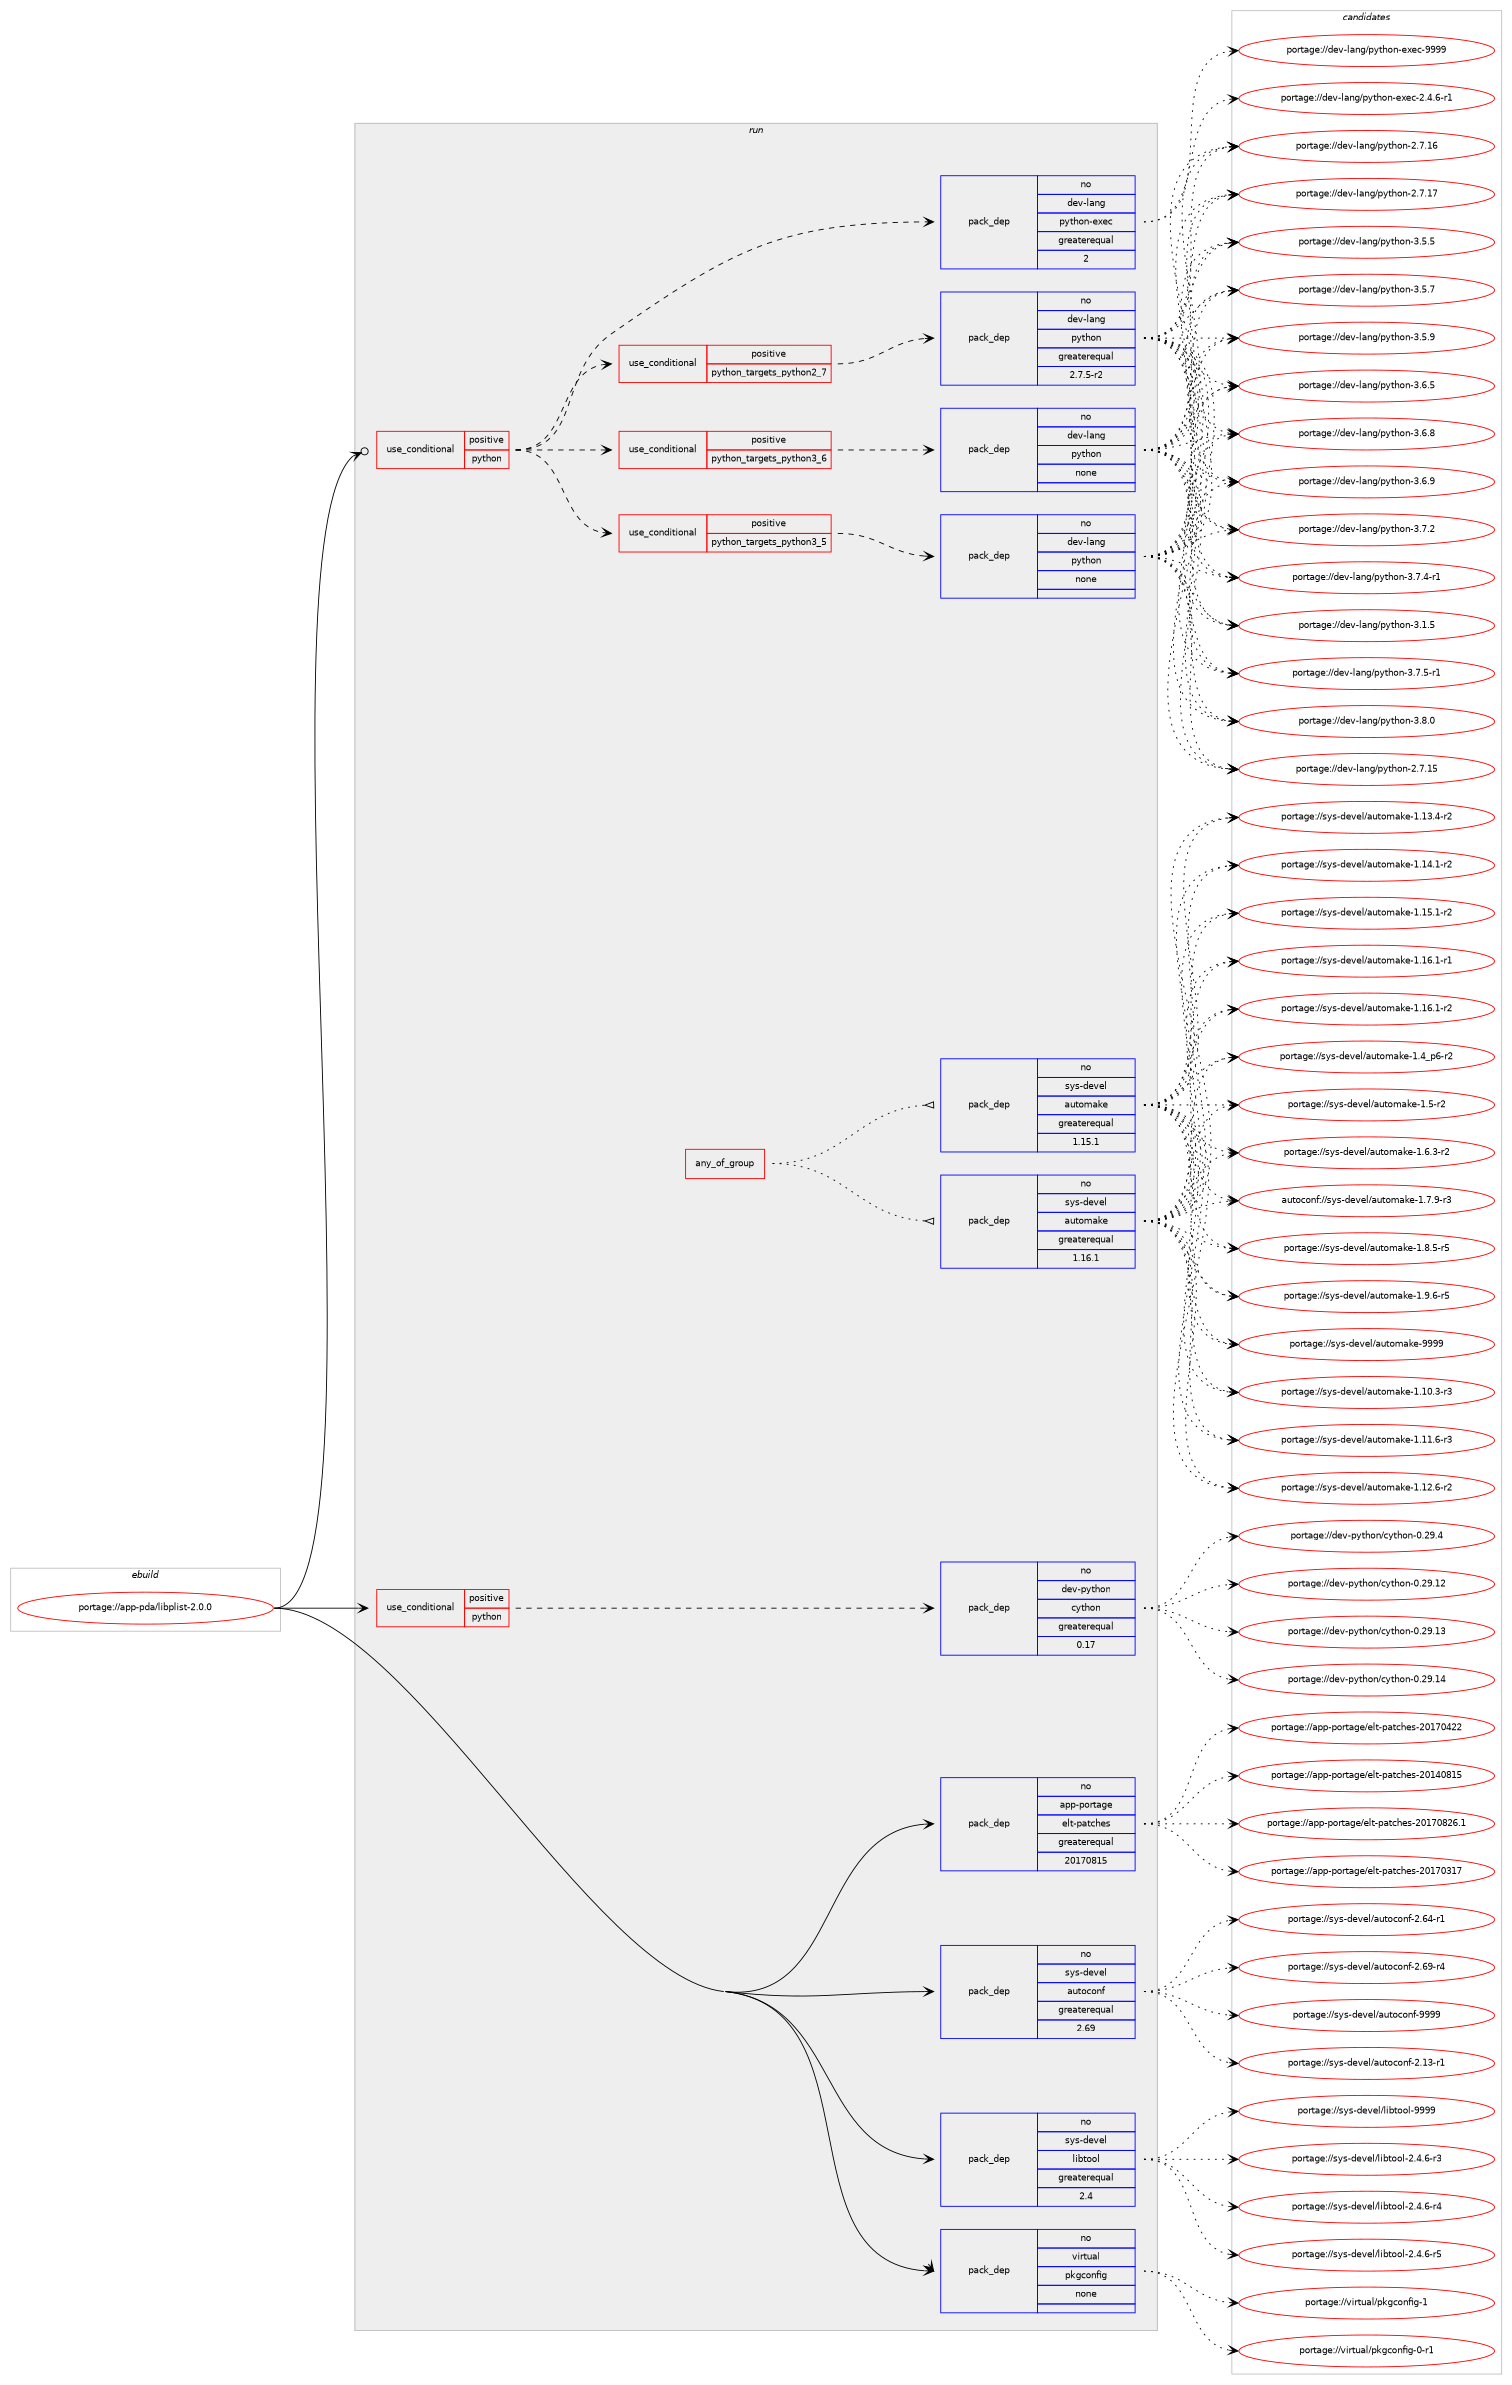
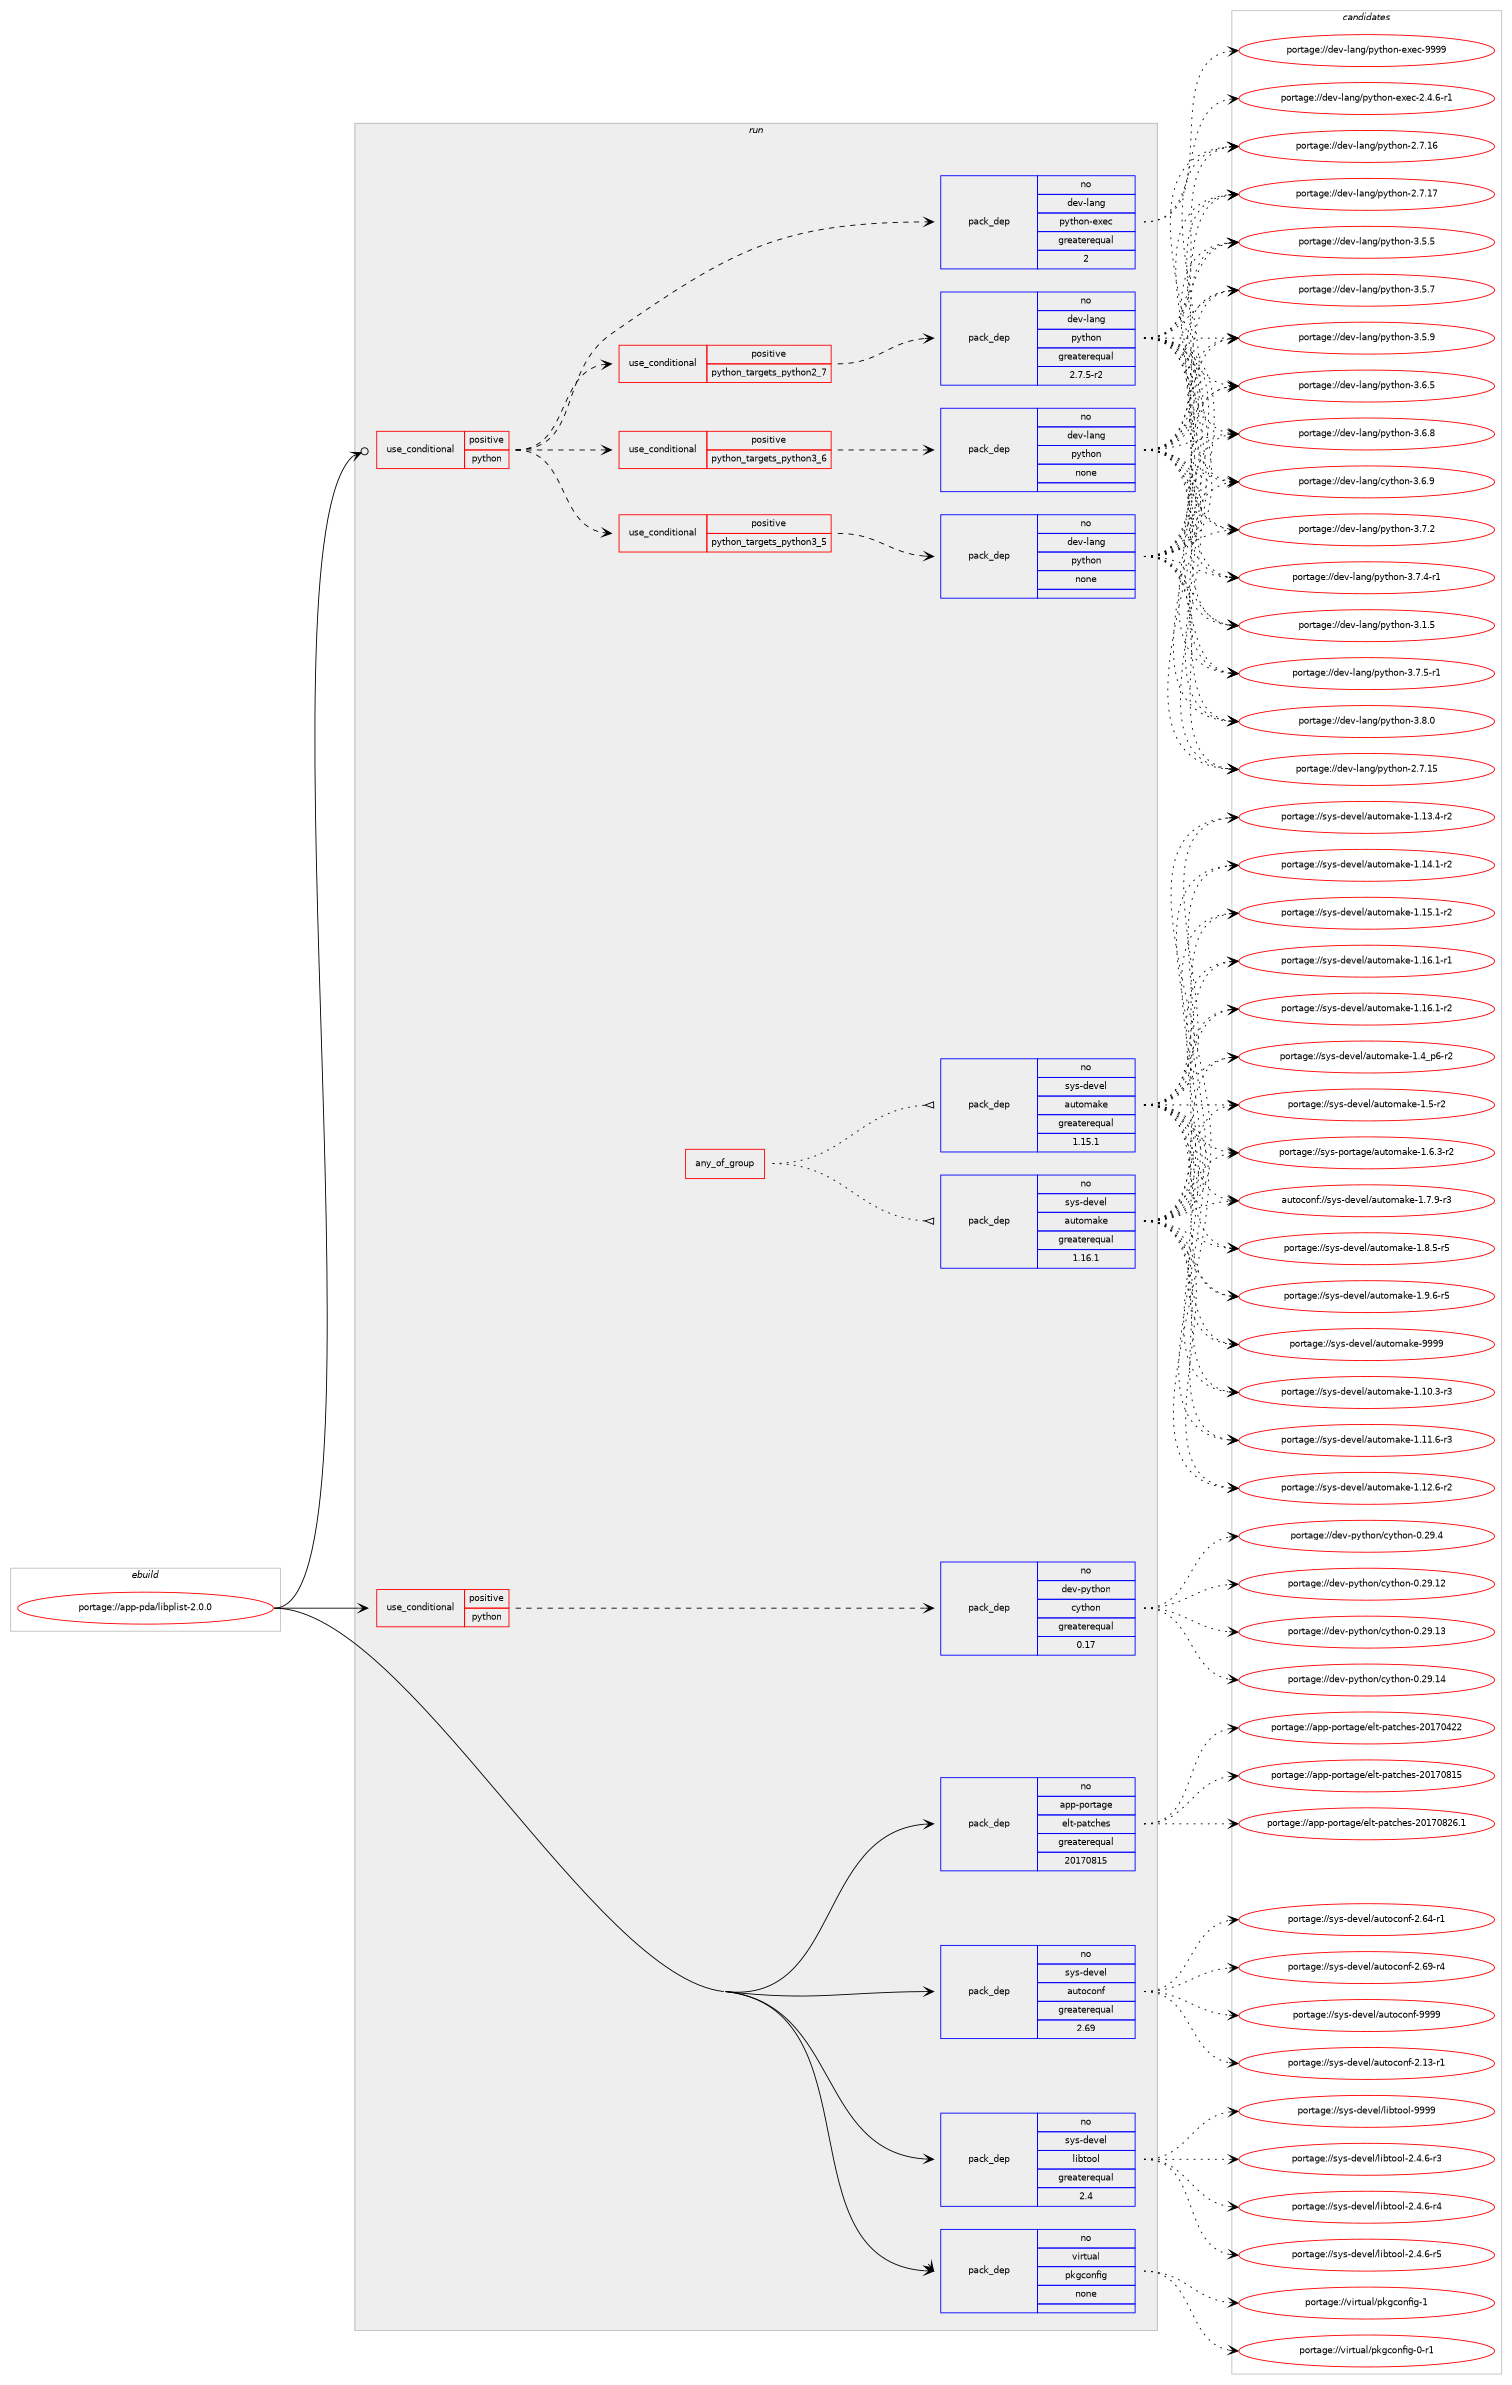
(1367, 482) -> (1367, 482)
(1367, 1153) -> (1367, 1153)
(1367, 1776) -> (1367, 1776)
(1367, 1872) -> none
